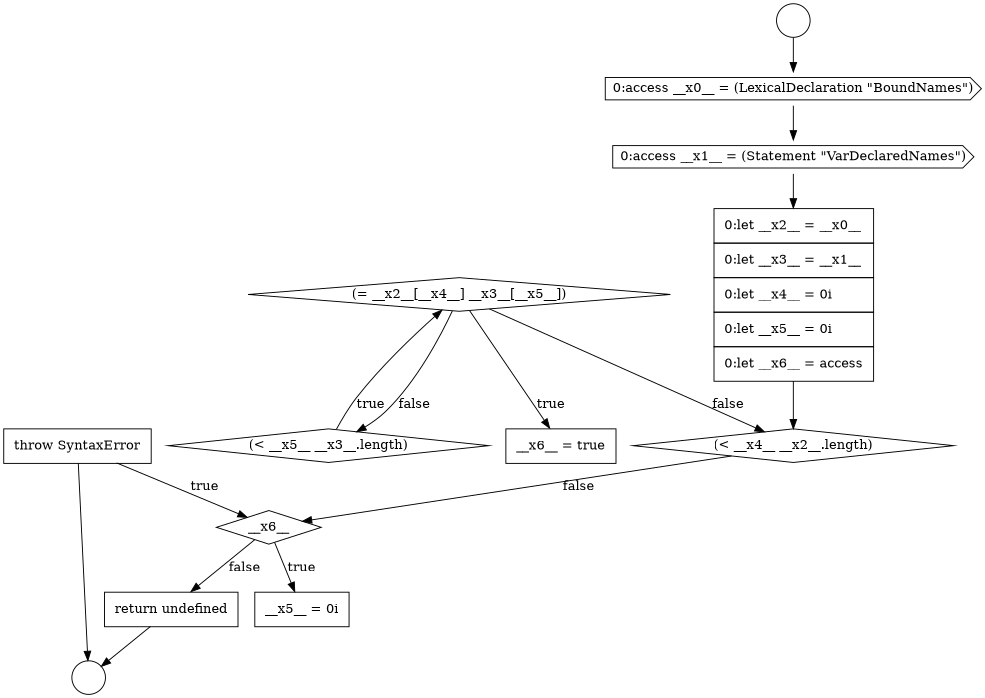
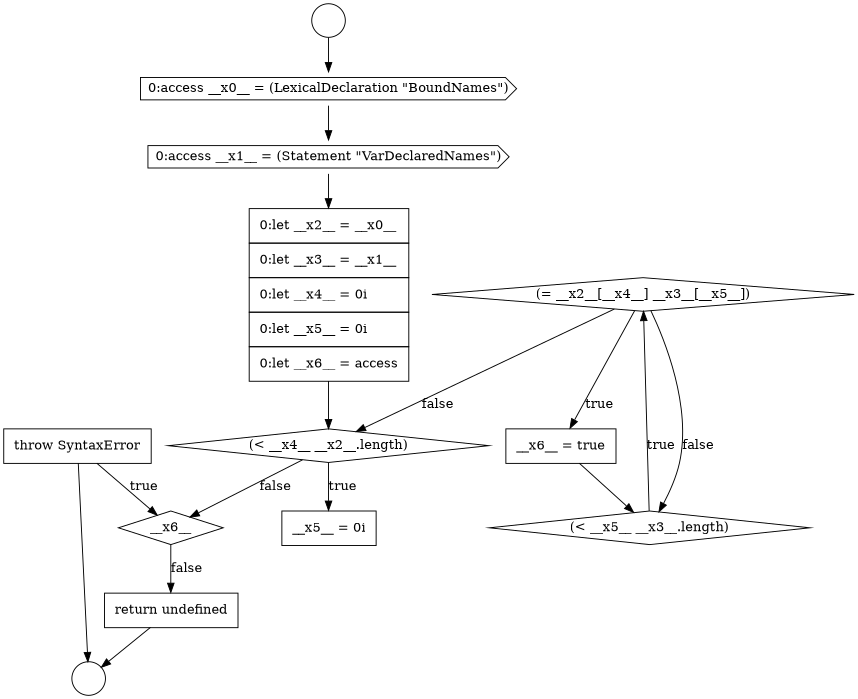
none -> (603, 485)
(283, 563) -> (329, 482)
